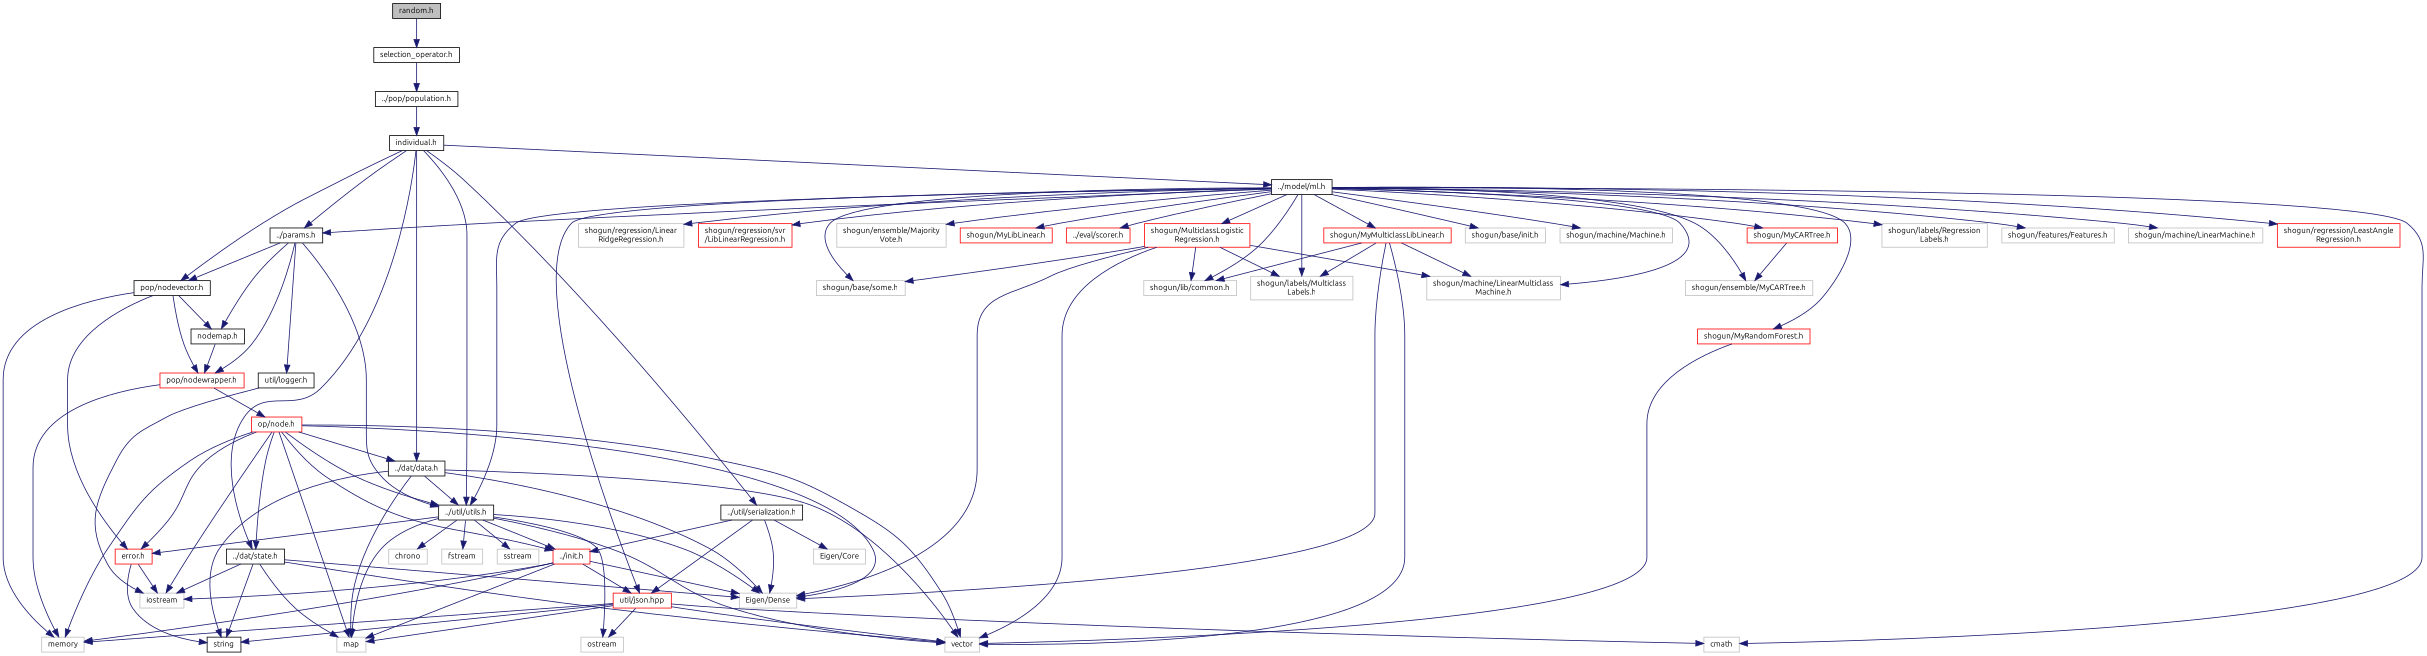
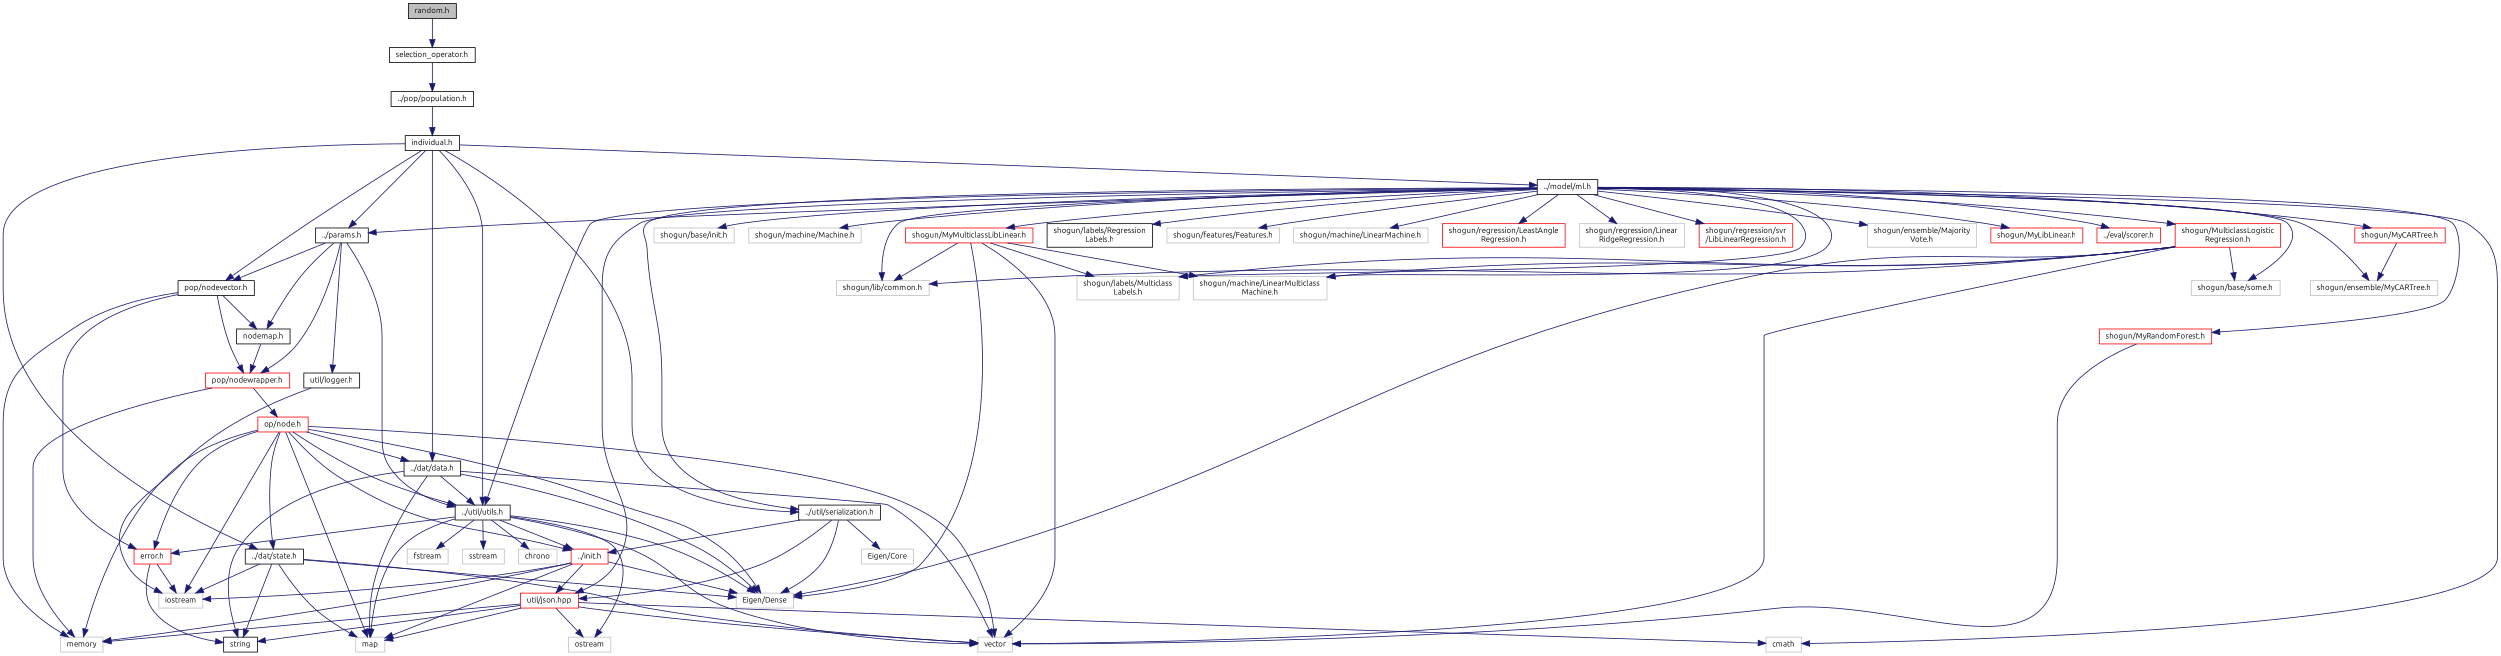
(1935, 235) -> (1100, 235)
none -> (647, 246)
